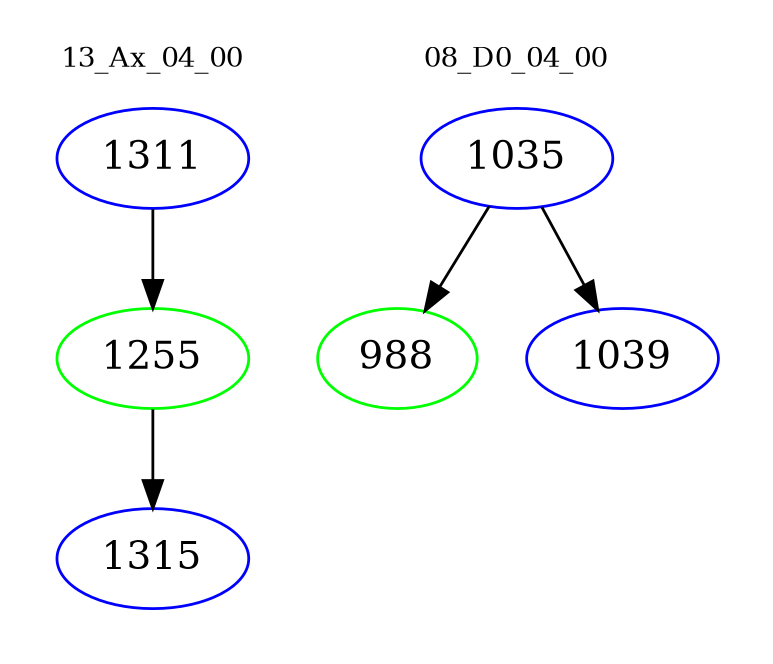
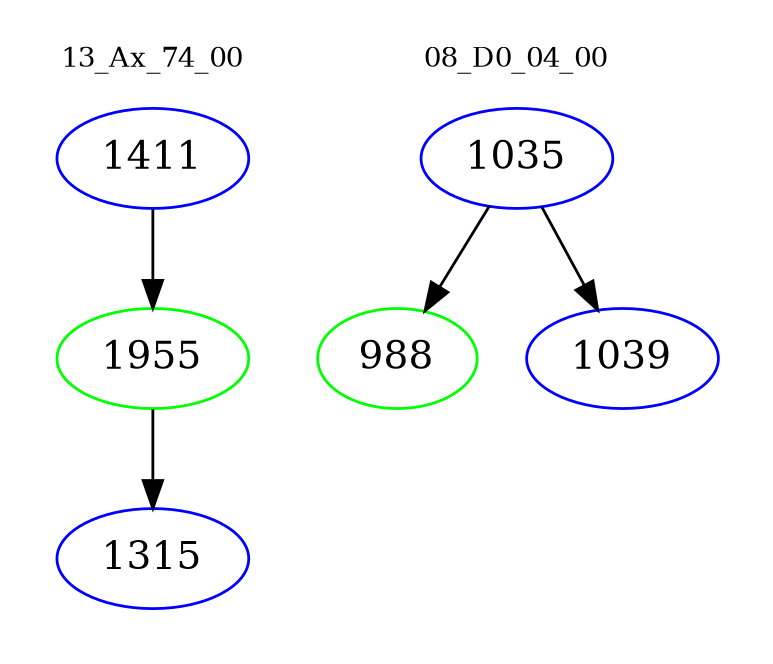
(153, 60) -> (153, 60)
(153, 158) -> (153, 158)
(153, 359) -> (153, 359)
